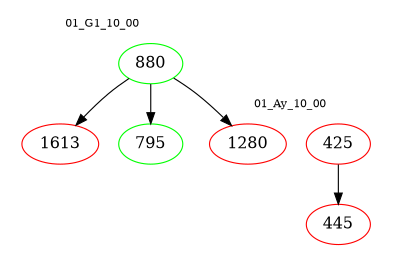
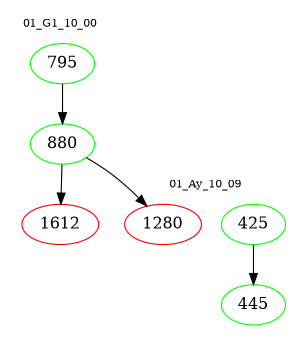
(151, 98) -> (63, 98)
(290, 104) -> (205, 185)
(60, 144) -> (60, 224)
(338, 144) -> (253, 224)
(338, 224) -> (253, 305)
